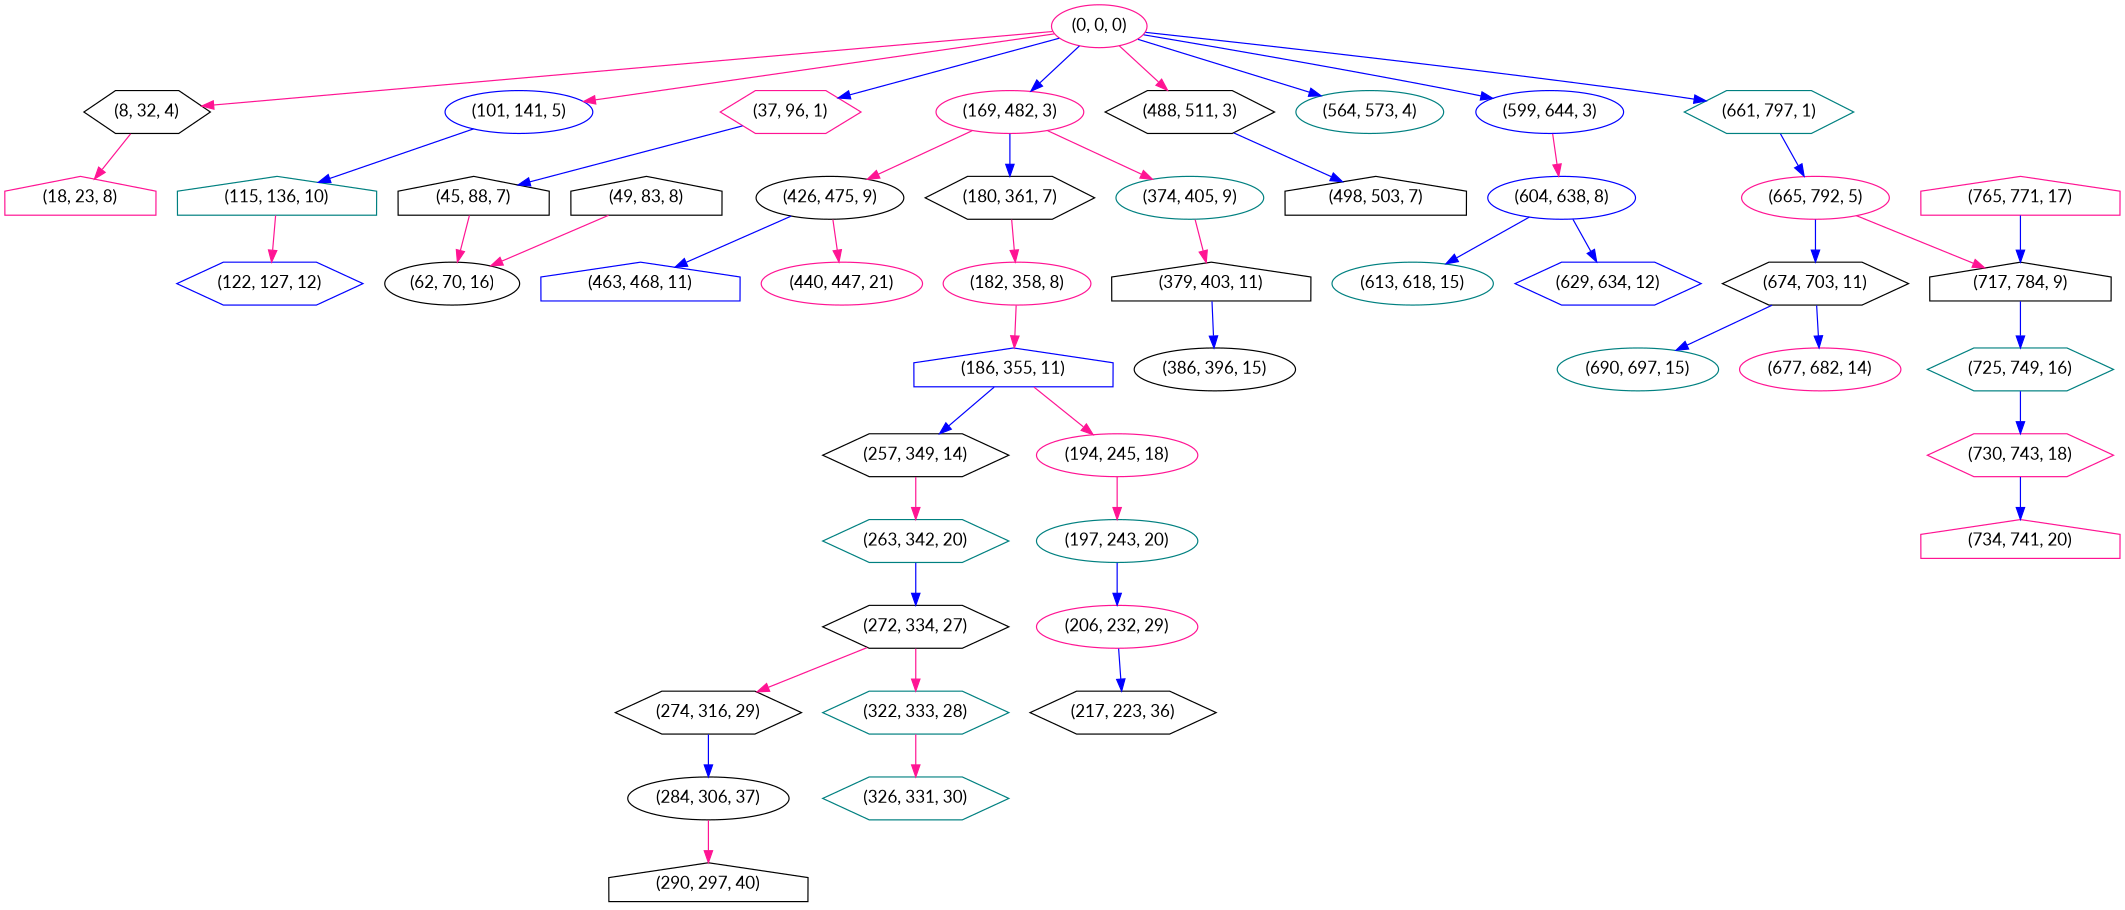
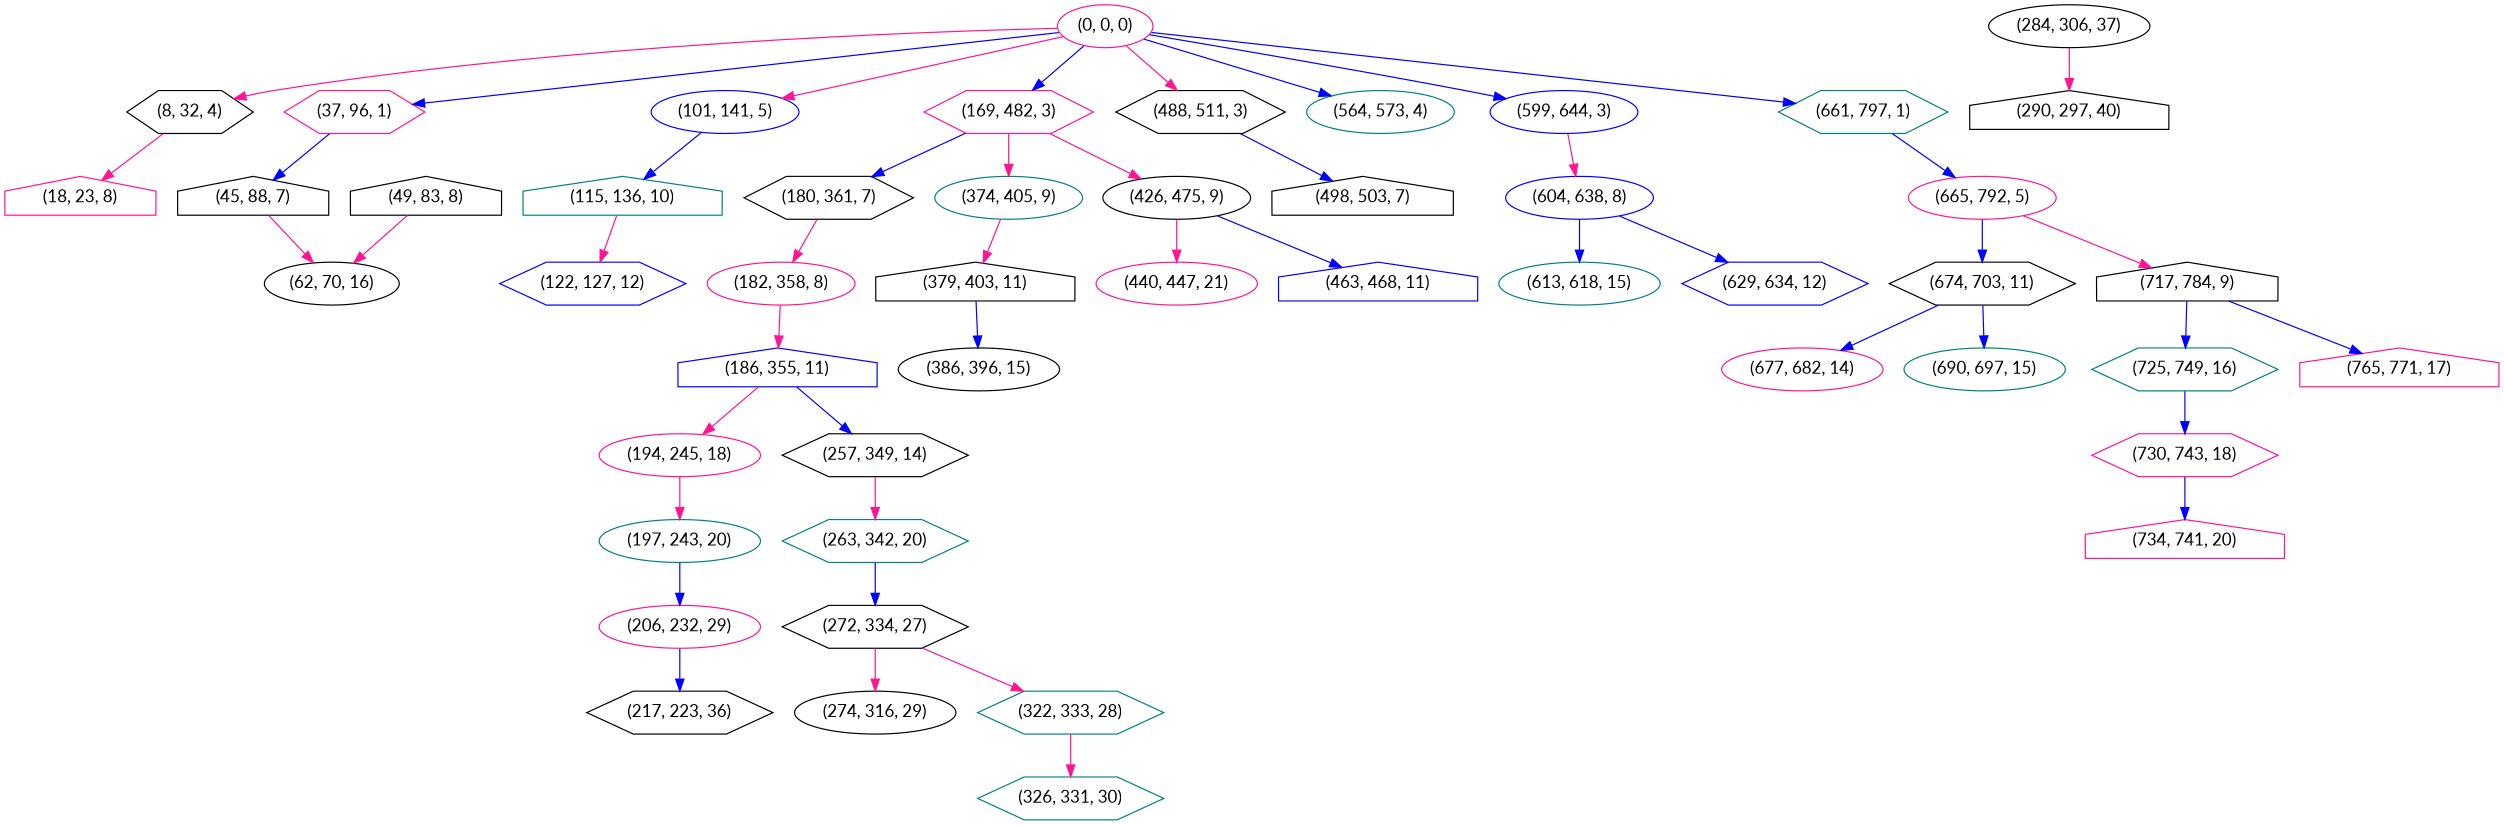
(1010, 112) -> (1009, 112)
(2020, 233) -> (2290, 325)
(708, 713) -> (875, 713)
(708, 750) -> none
